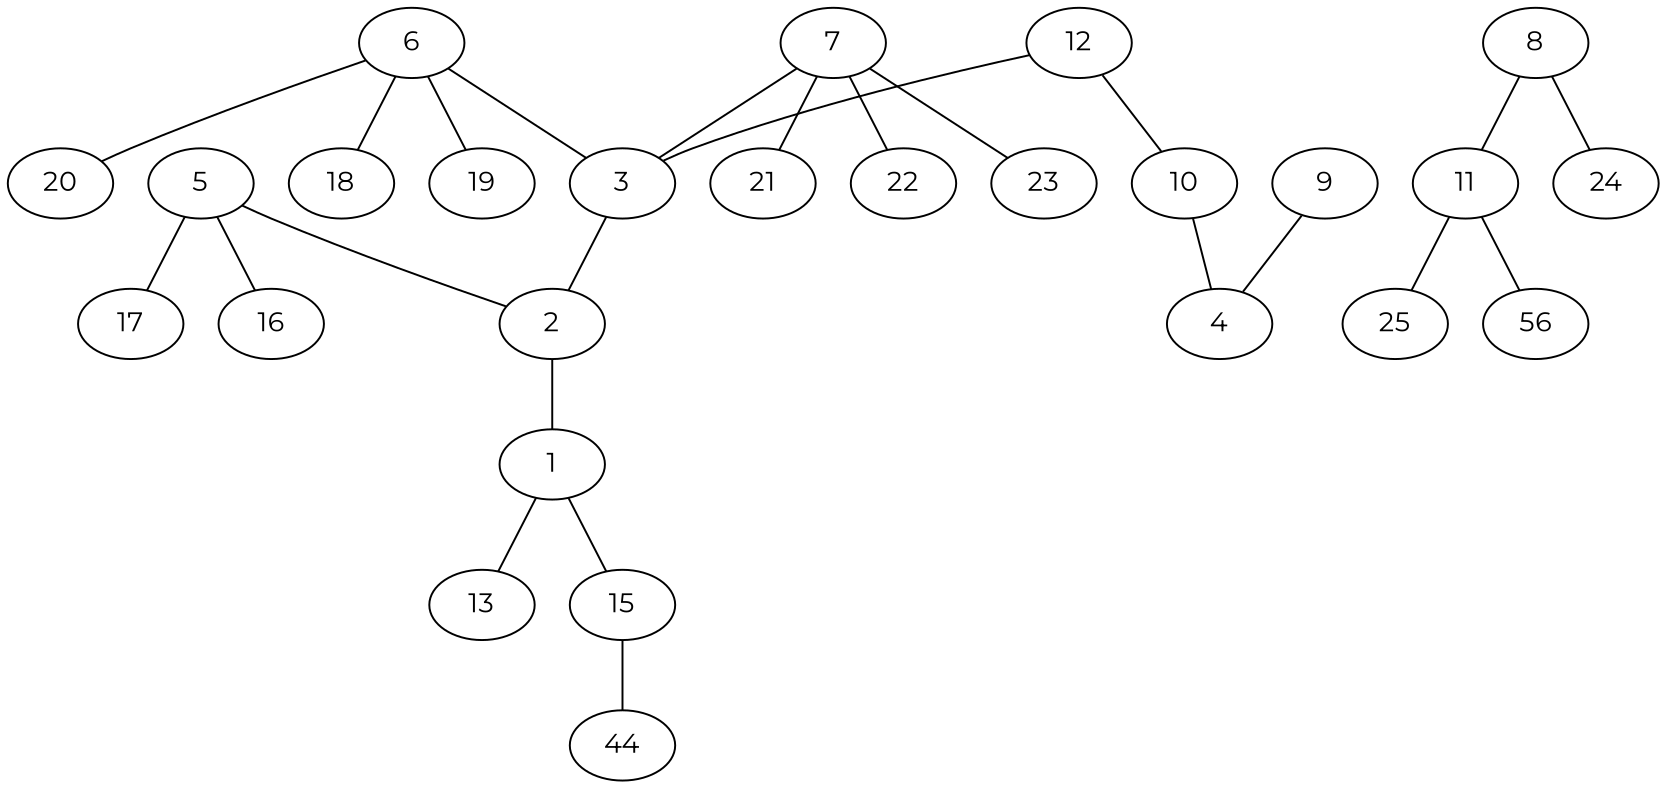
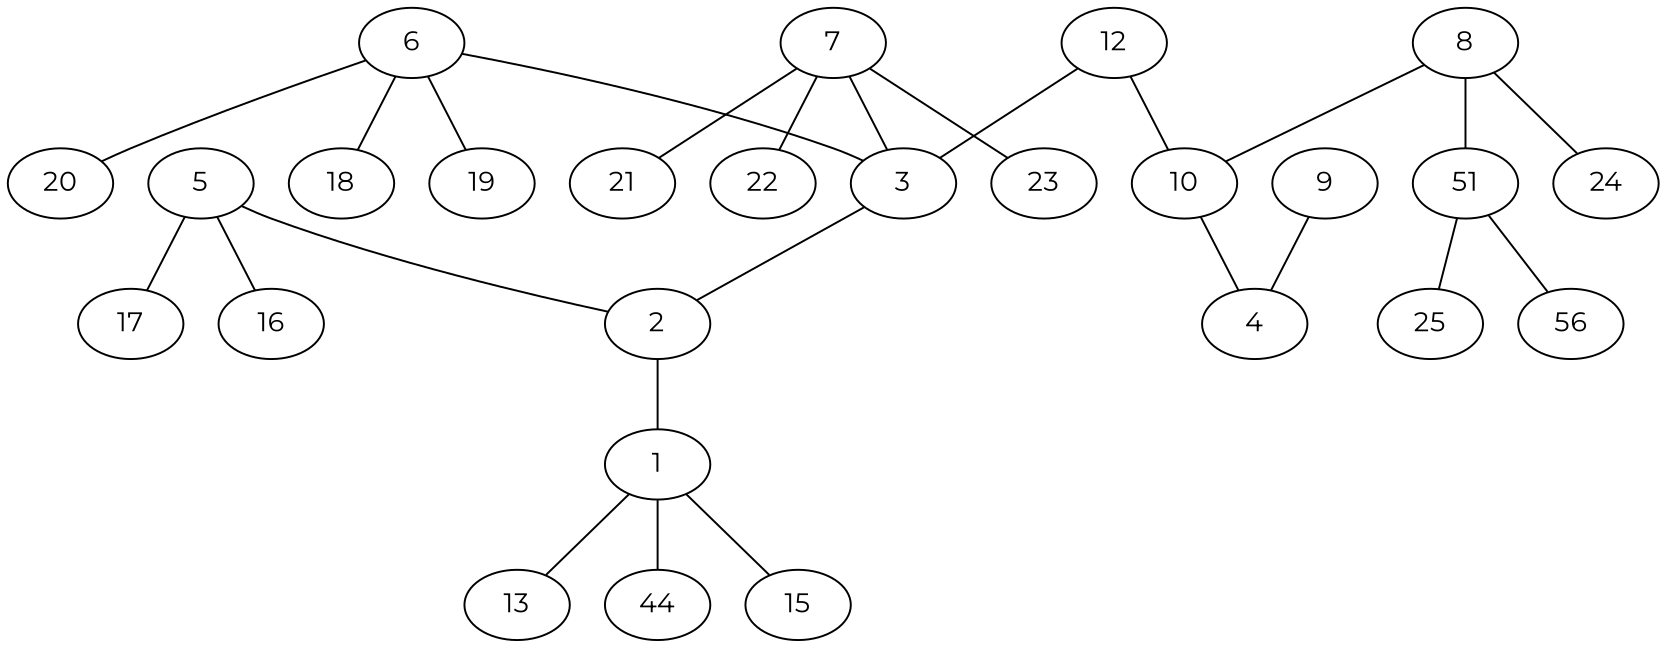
none -> (1325, 113)
(1465, 183) -> (1465, 183)
(622, 675) -> (658, 535)
